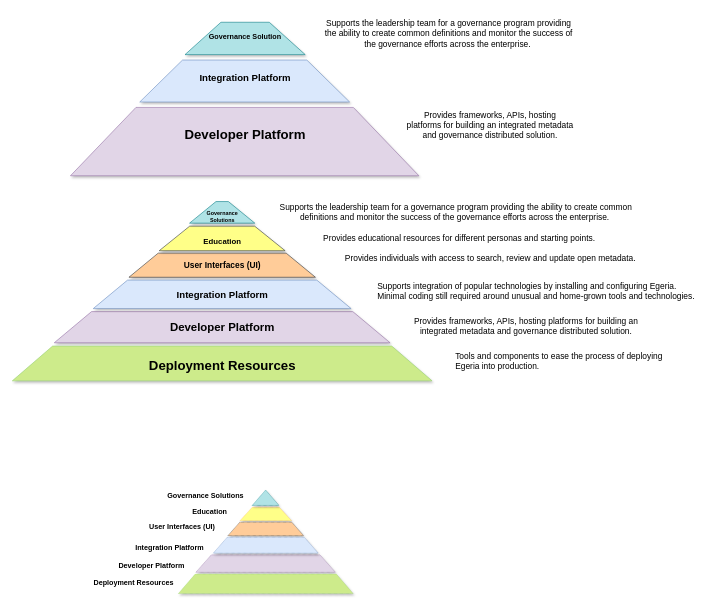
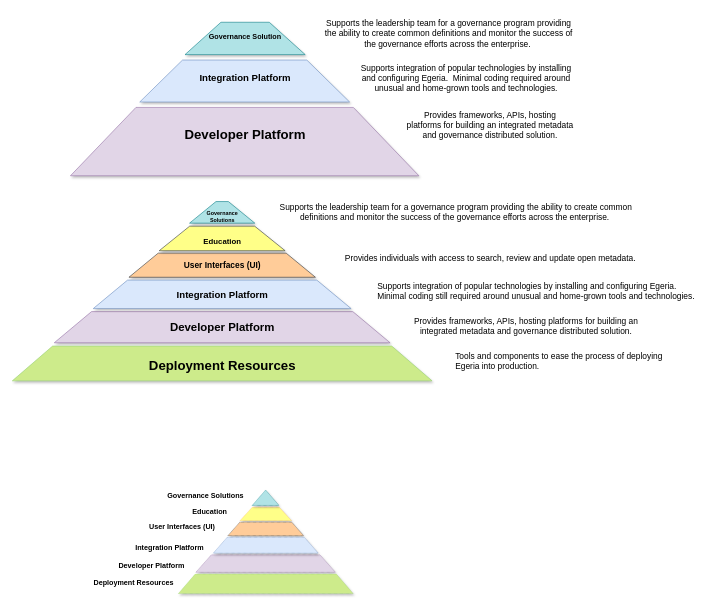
none -> (467, 78)
(459, 238) -> none
